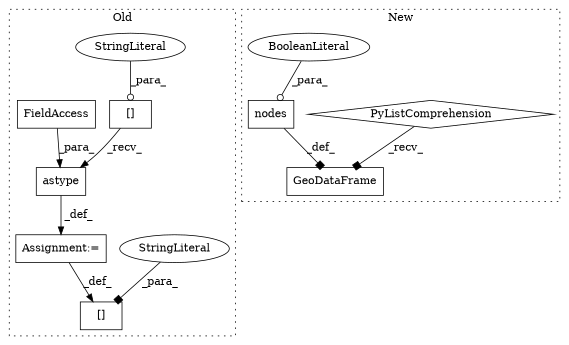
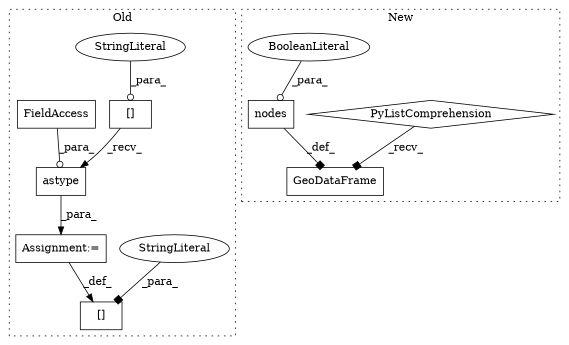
(58, 145) -> (58, 145)
(79, 215) -> (79, 215)
